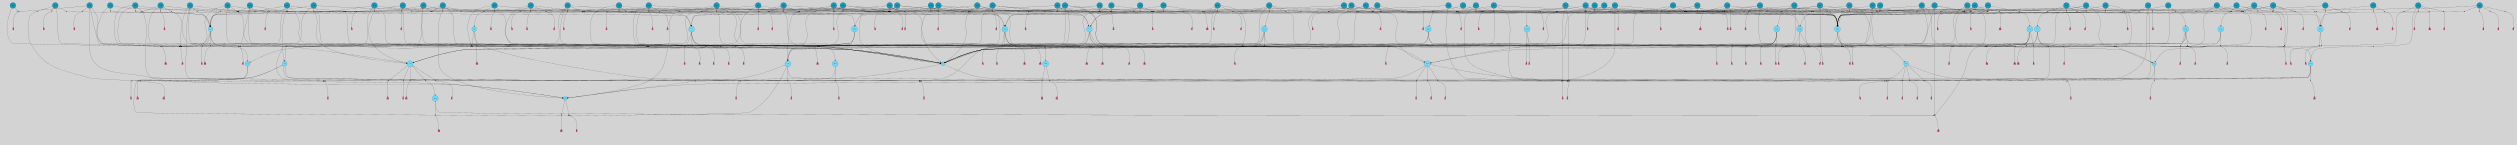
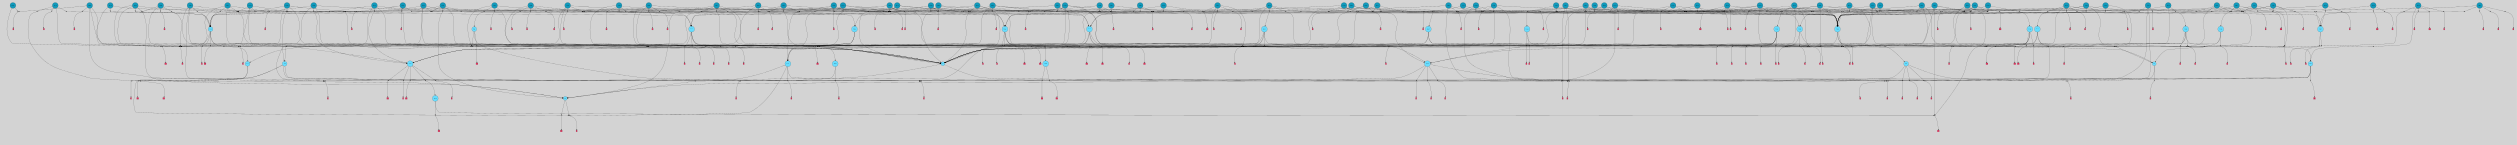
none -> (1556, 5)
